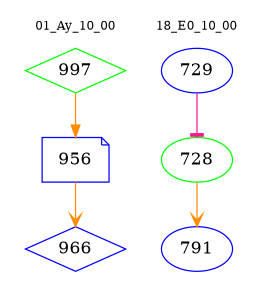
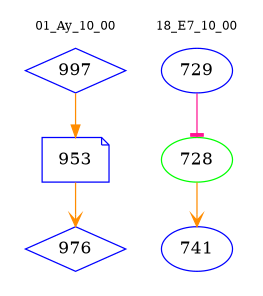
(197, 27) -> (197, 27)
(76, 71) -> (76, 71)
(76, 160) -> (76, 160)
(76, 249) -> (76, 249)
(197, 249) -> (197, 249)
